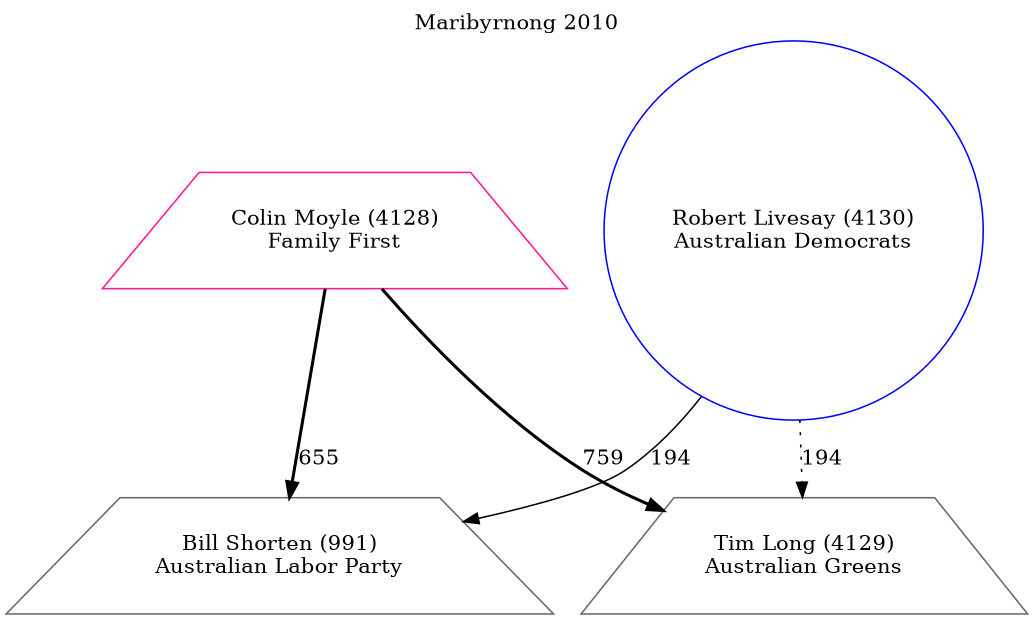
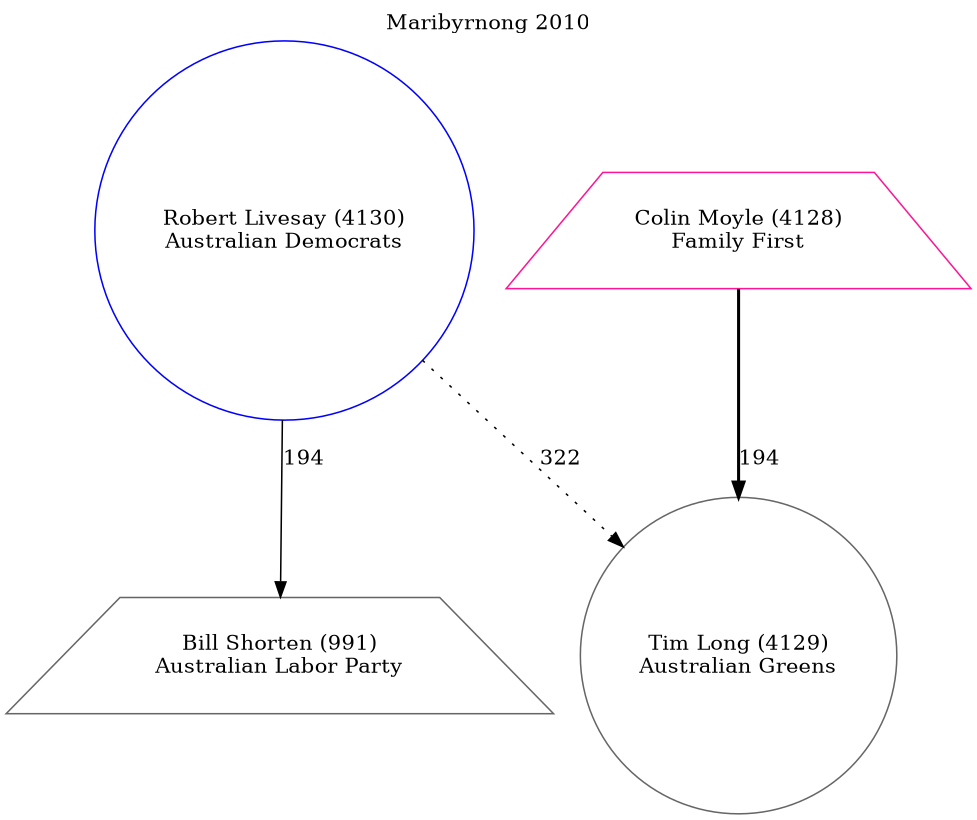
(309, 385) -> none
(604, 459) -> (760, 459)
(823, 459) -> (561, 459)
(804, 556) -> (739, 656)
